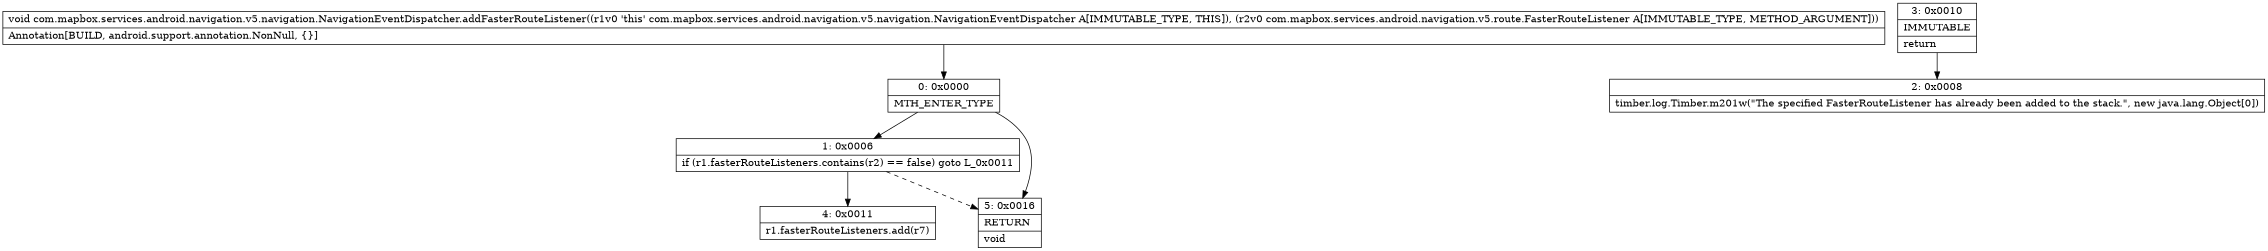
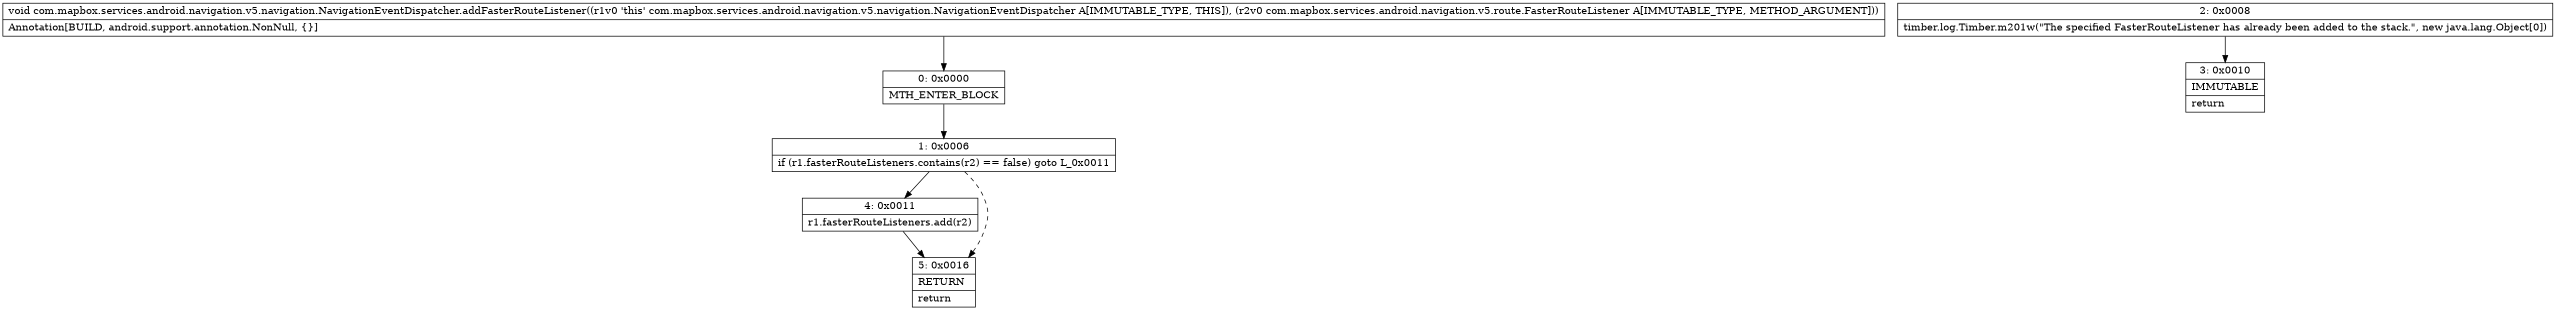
(1937, 62) -> (2225, 46)
(944, 104) -> (944, 95)
(1029, 145) -> (911, 242)
(848, 231) -> (890, 223)
(995, 239) -> (935, 298)
